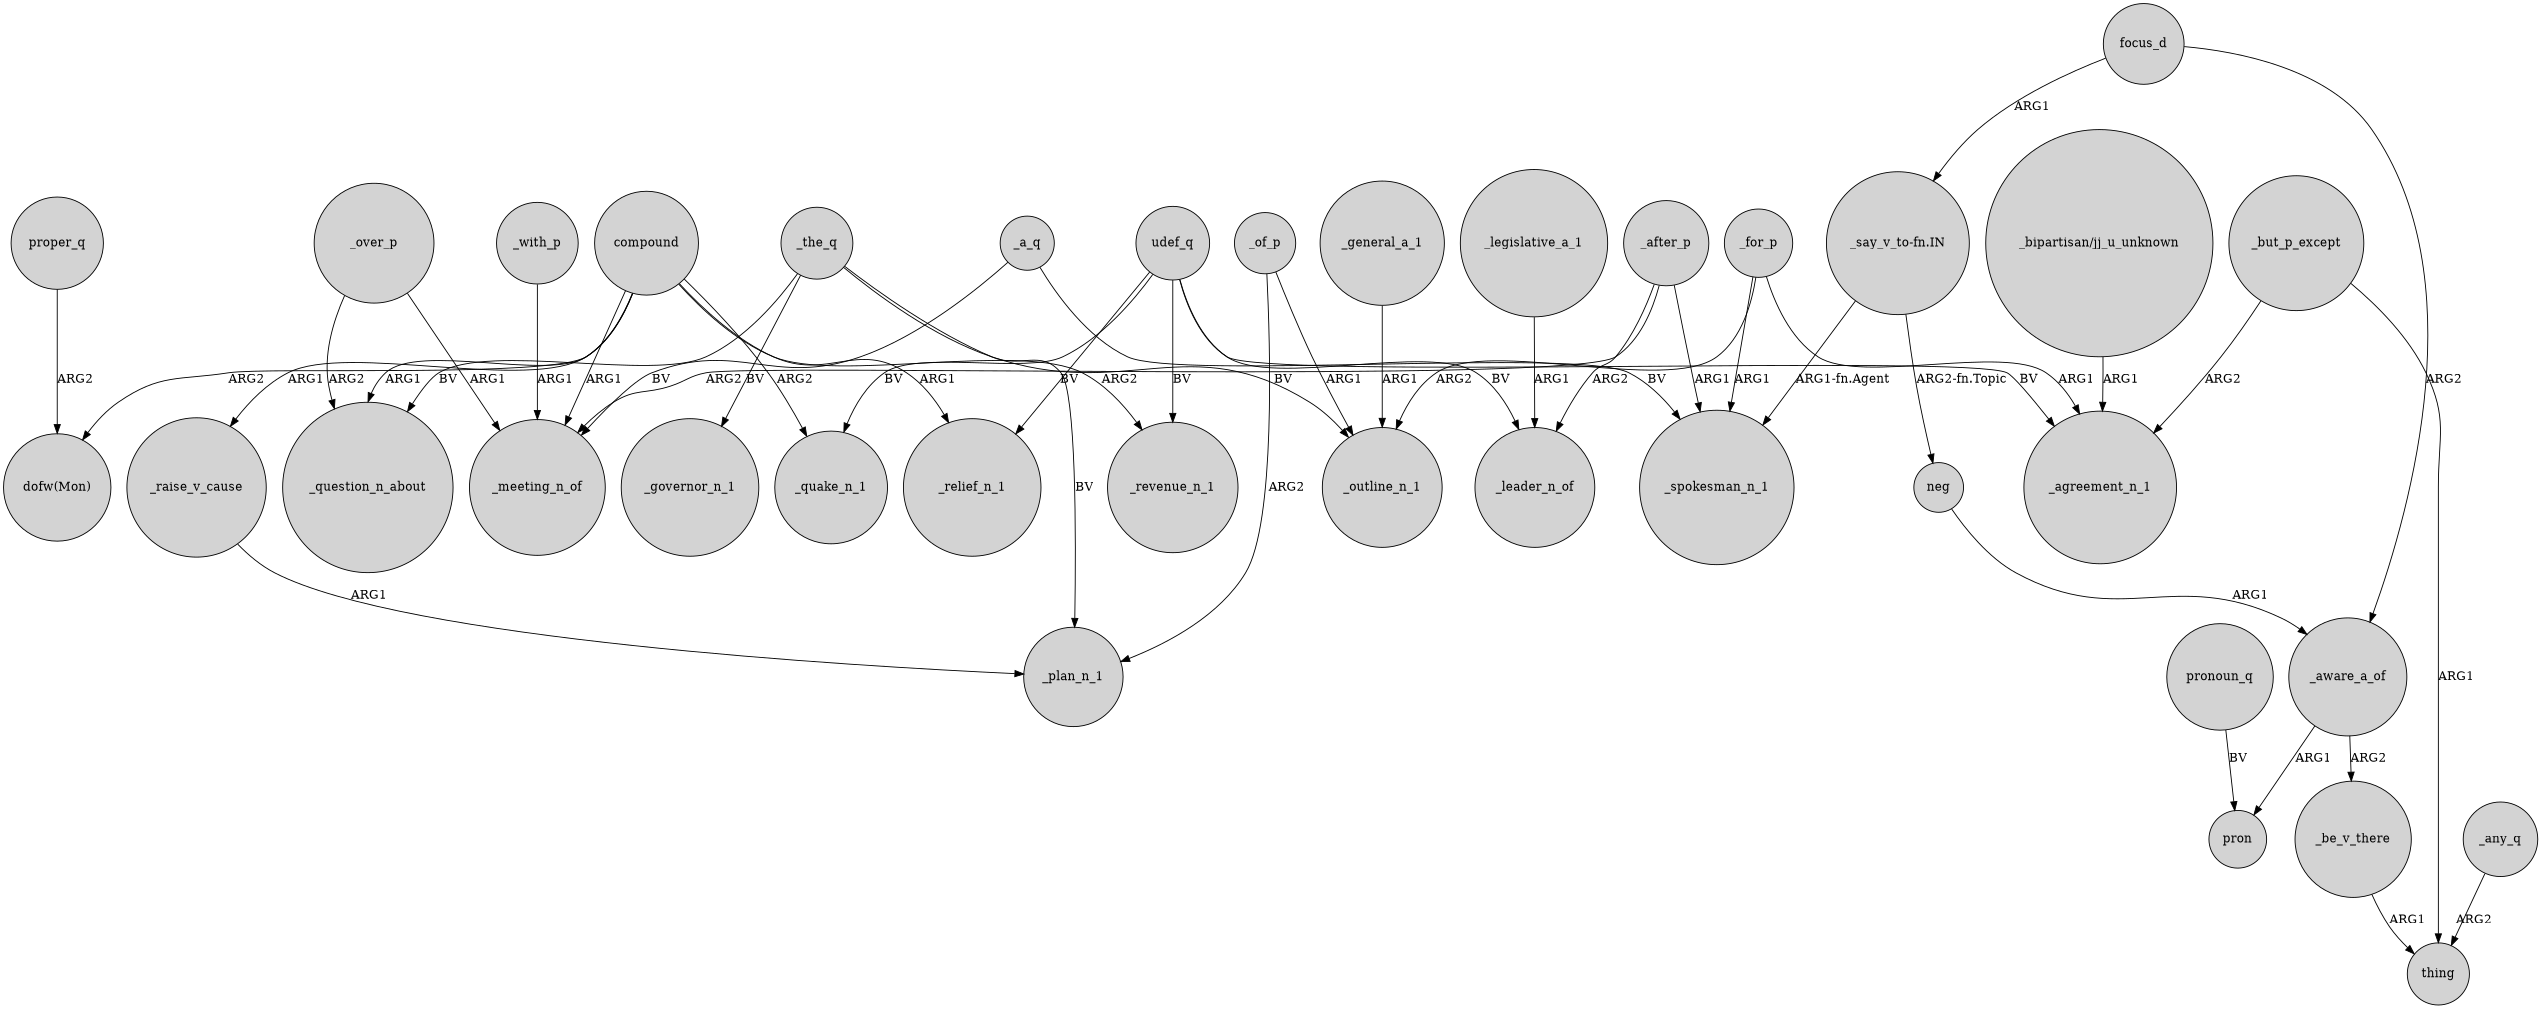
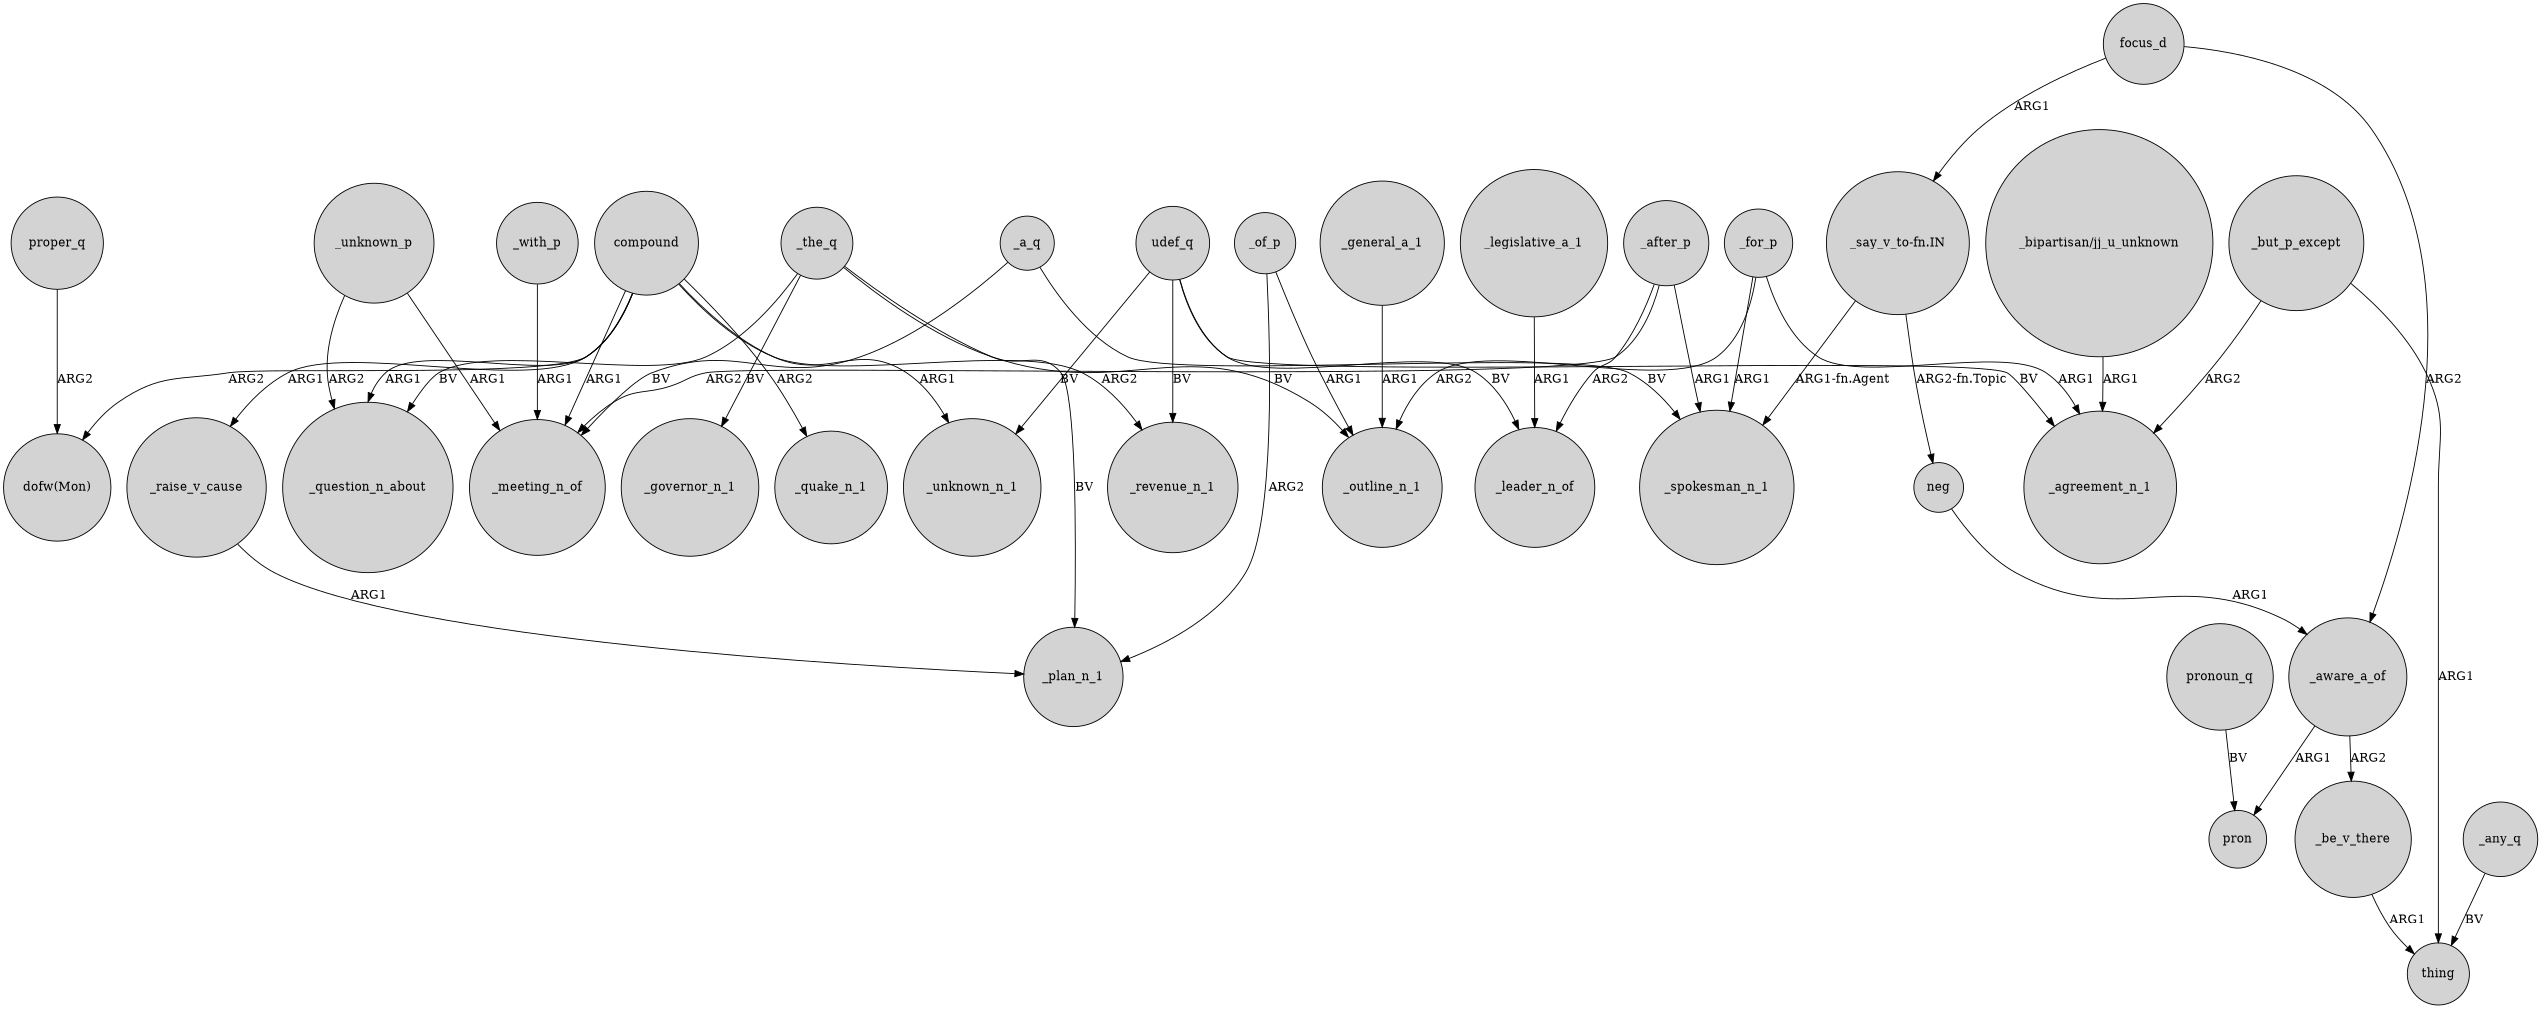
(374, 243) -> (374, 243)
(1057, 358) -> none
(972, 487) -> (972, 487)
(2474, 920) -> (2474, 920)
